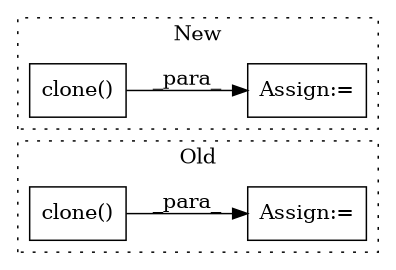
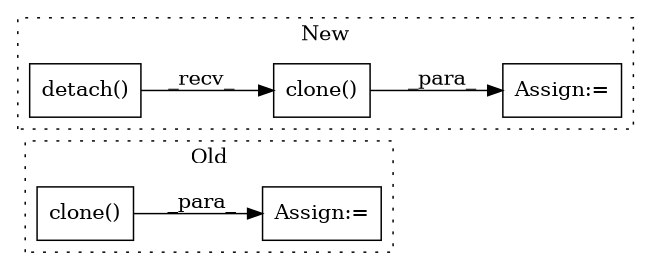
none -> (85, 90)
